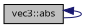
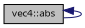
(34, 14) -> (34, 14)
